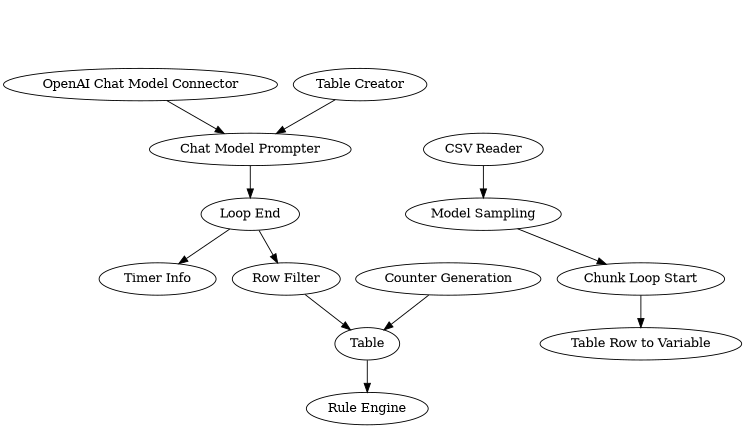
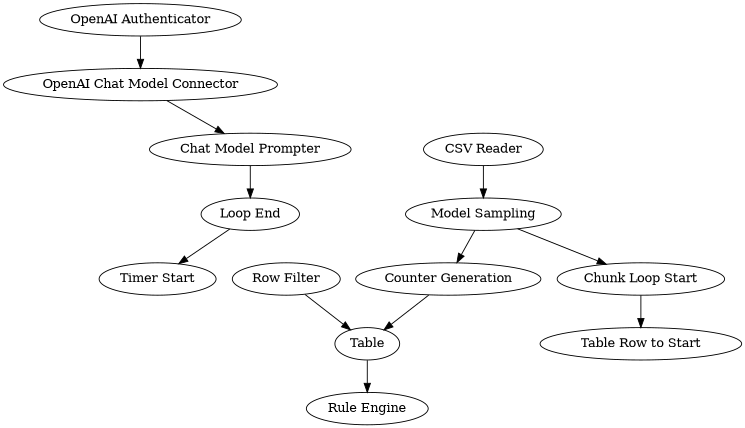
none -> (140, 20)
(360, 85) -> none
none -> (468, 242)
(266, 243) -> none
(158, 279) -> (158, 279)
(641, 344) -> (641, 344)
